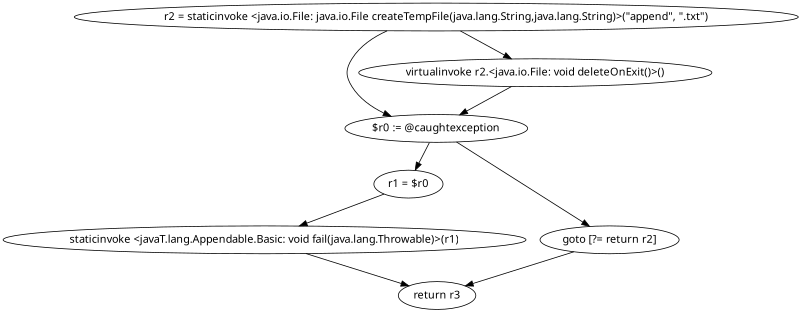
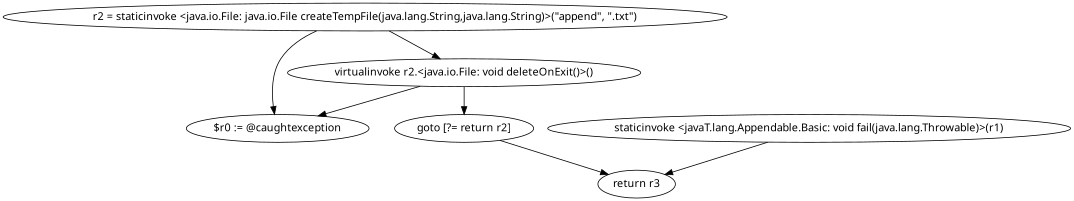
(520, 182) -> (464, 97)
(408, 184) -> none
